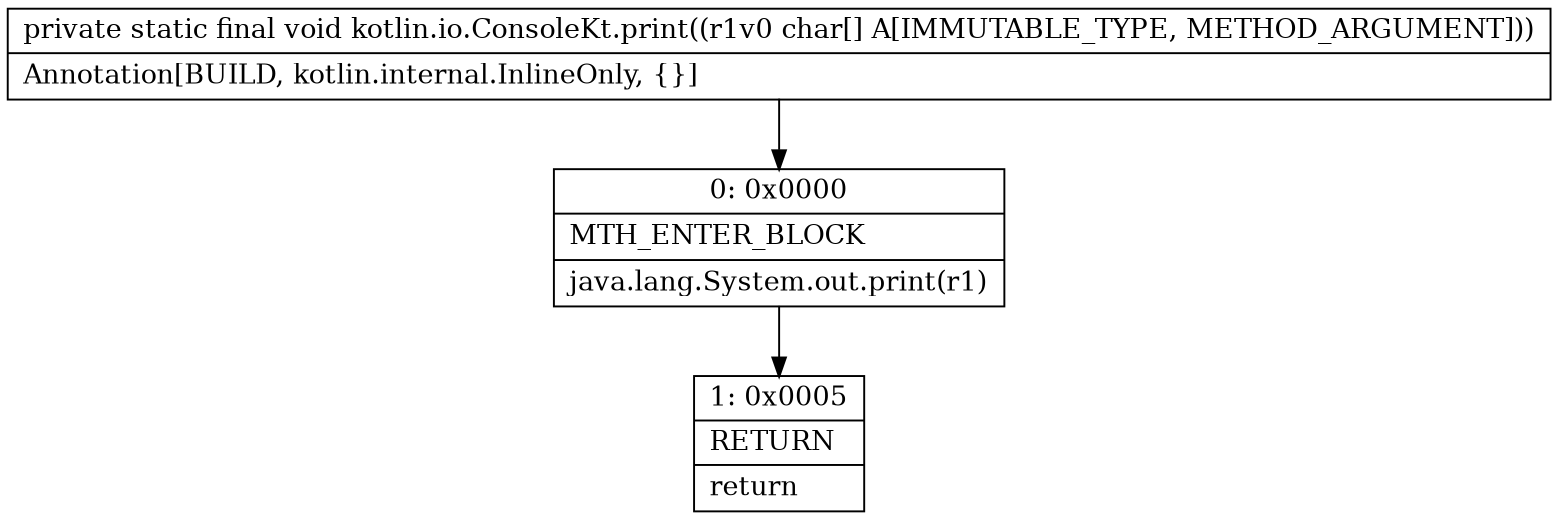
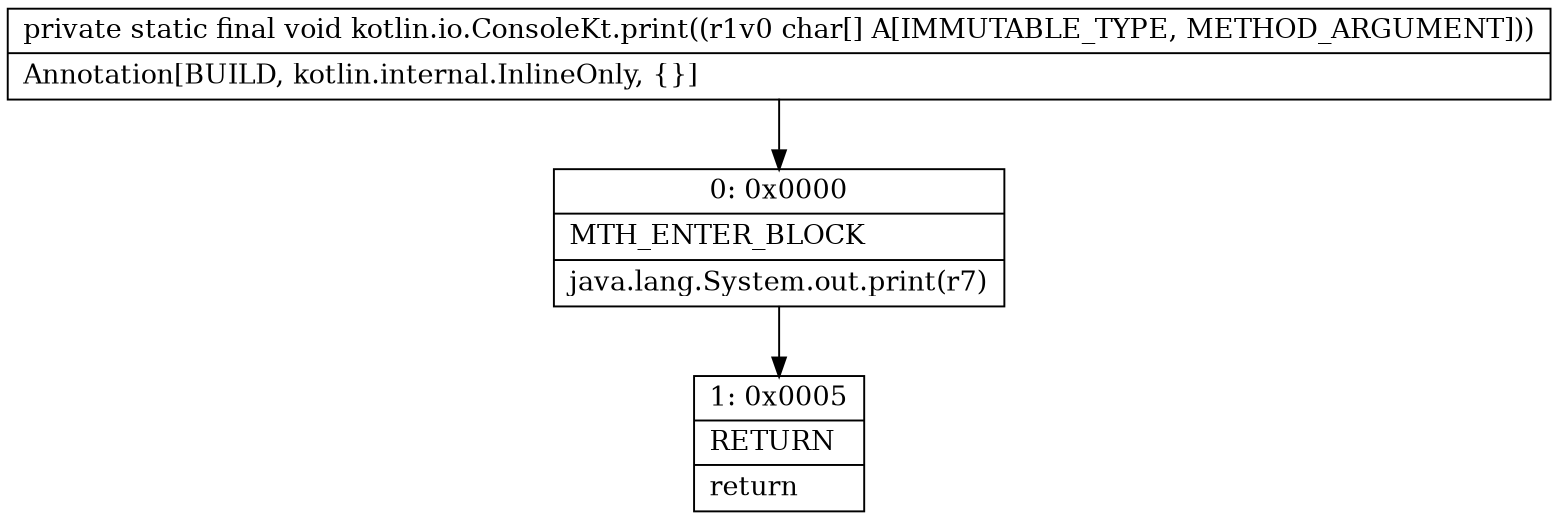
(779, 282) -> (779, 282)
